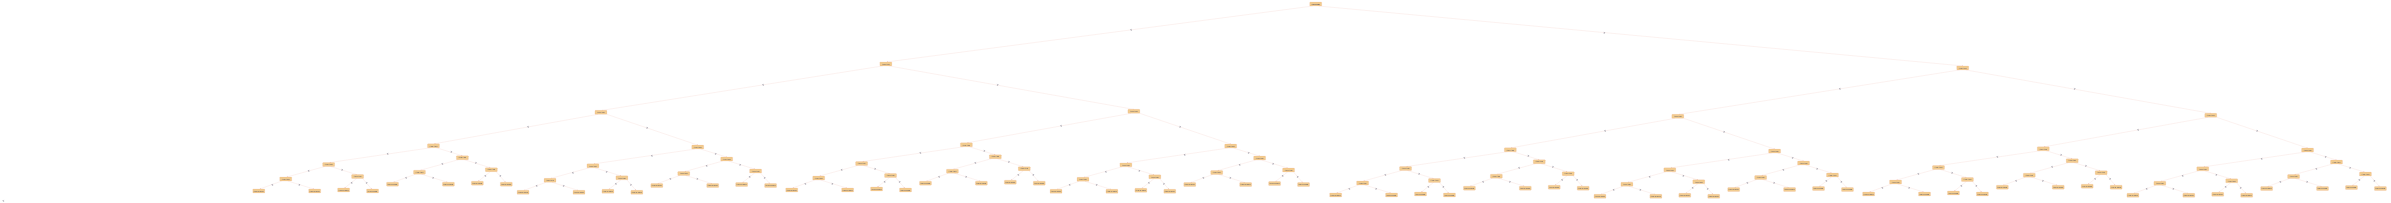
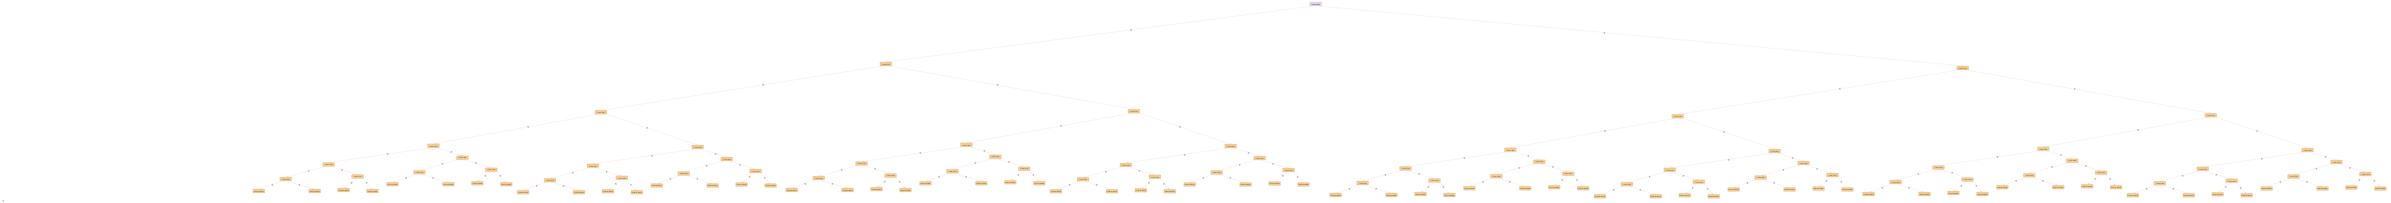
(1316, 4) -> (1316, 4)
